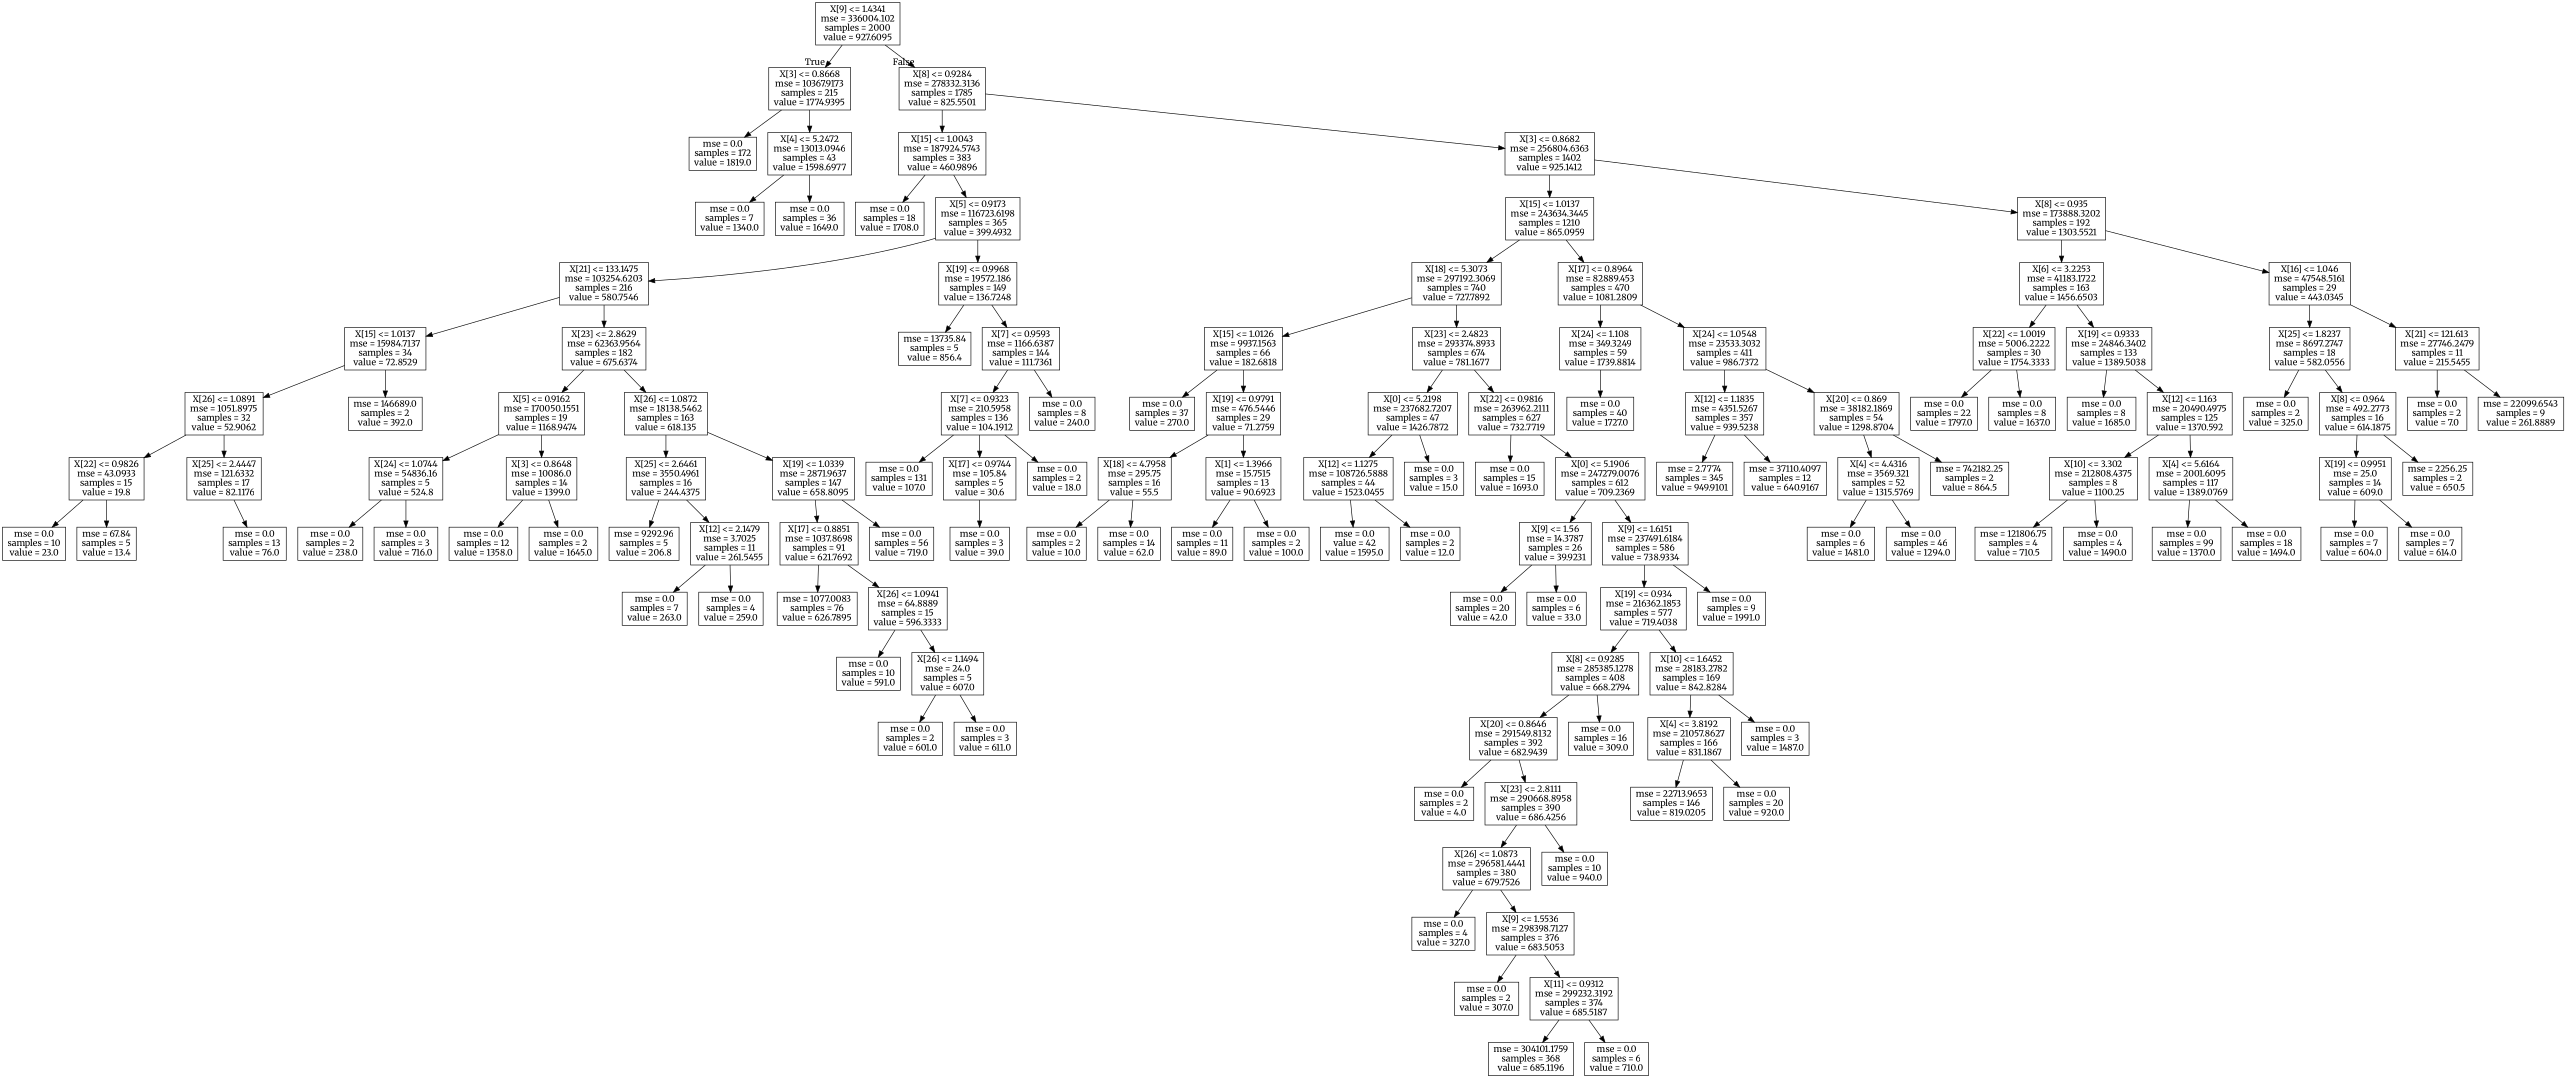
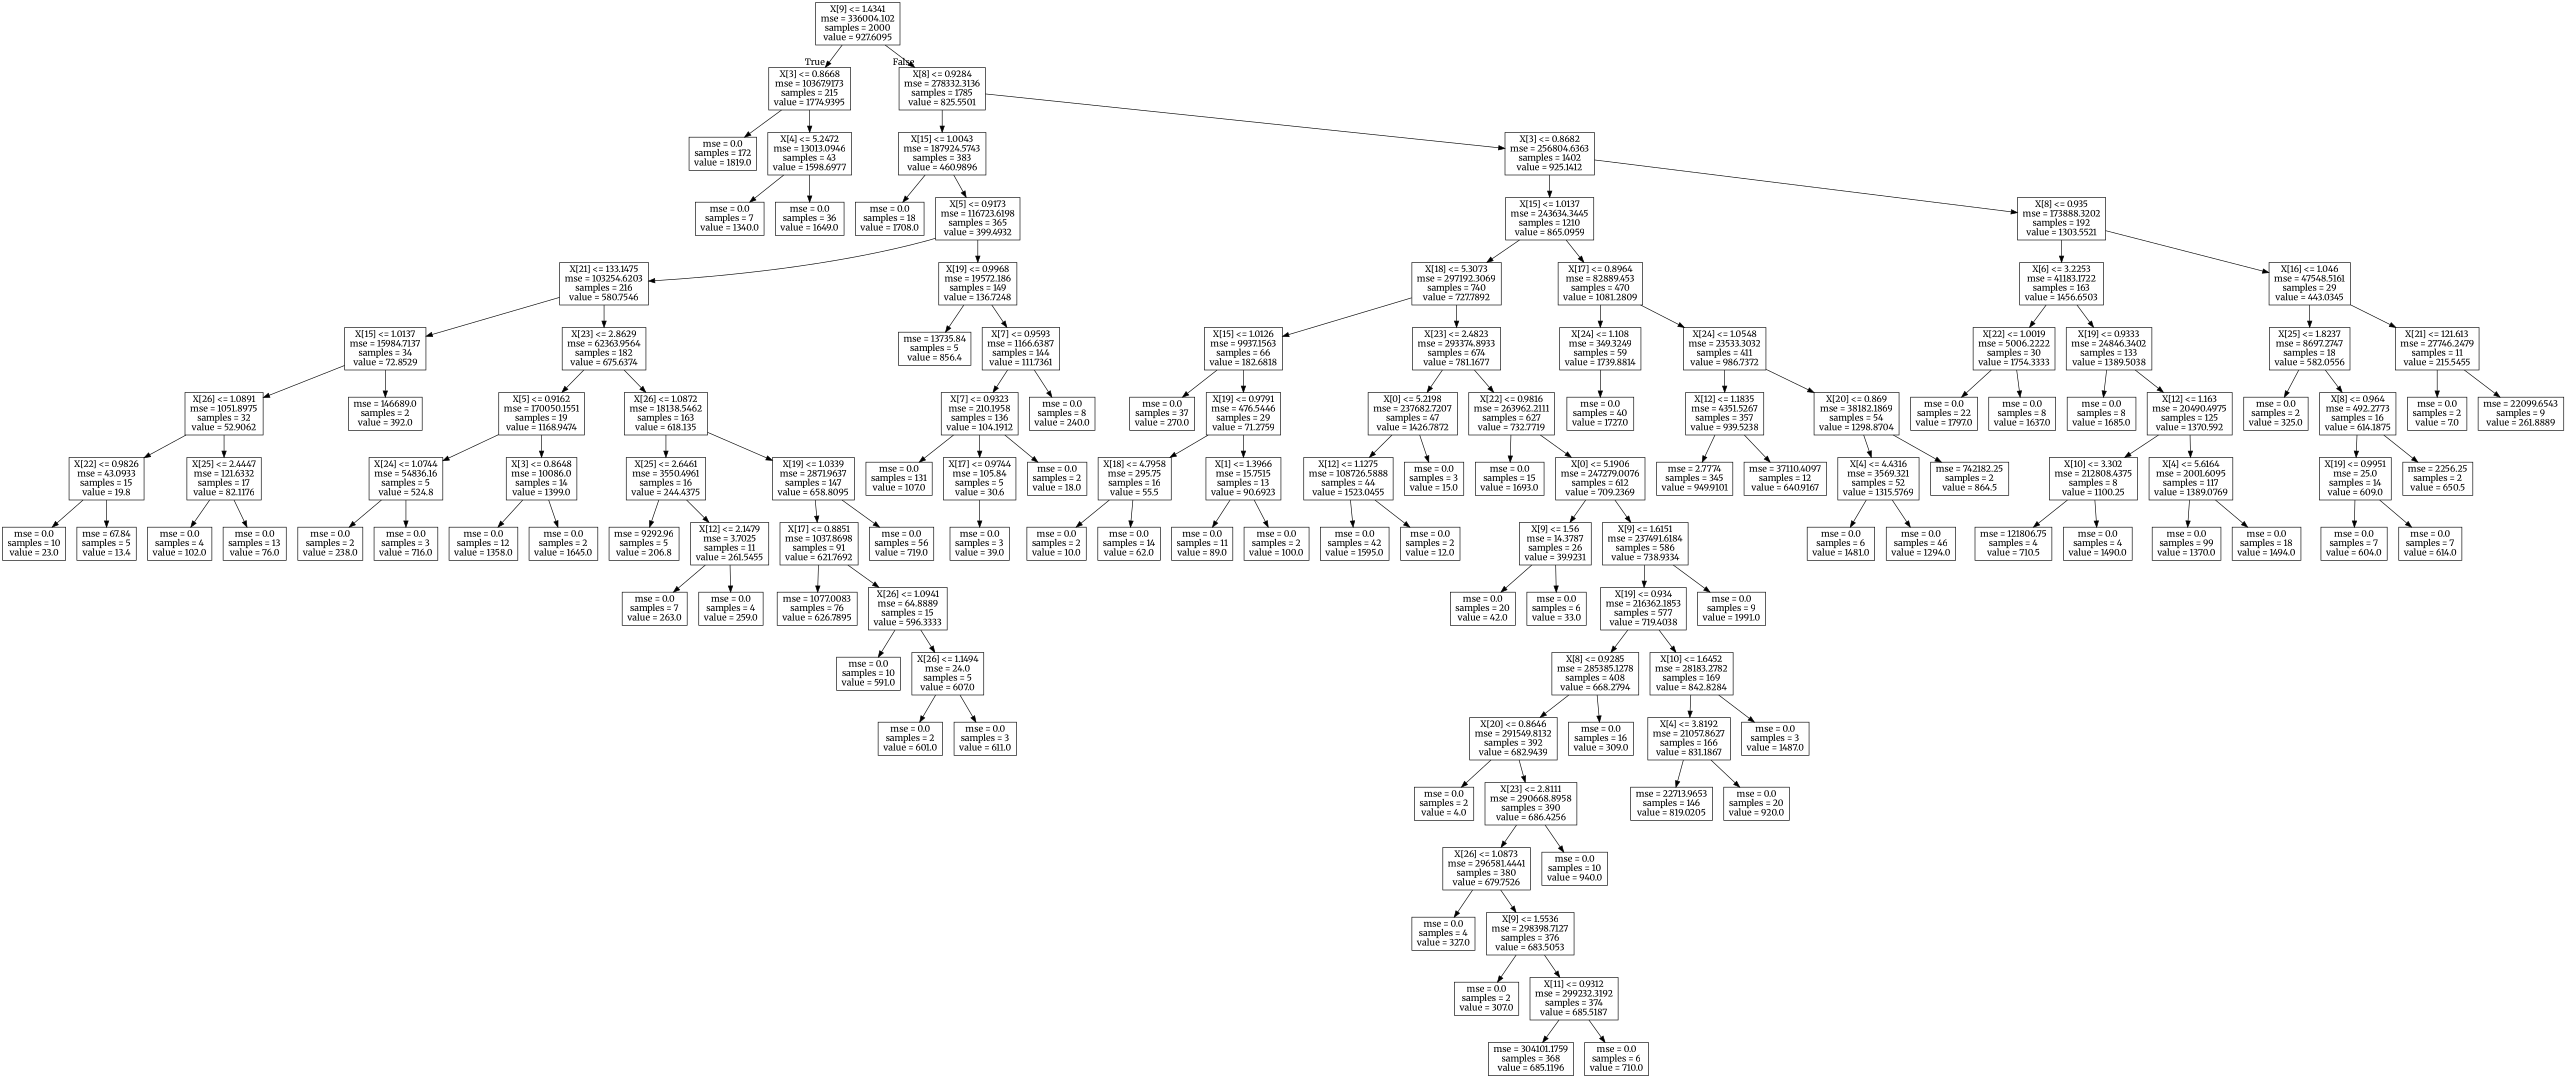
(980, 414) -> (980, 414)
none -> (180, 544)
(1355, 544) -> (1355, 544)
